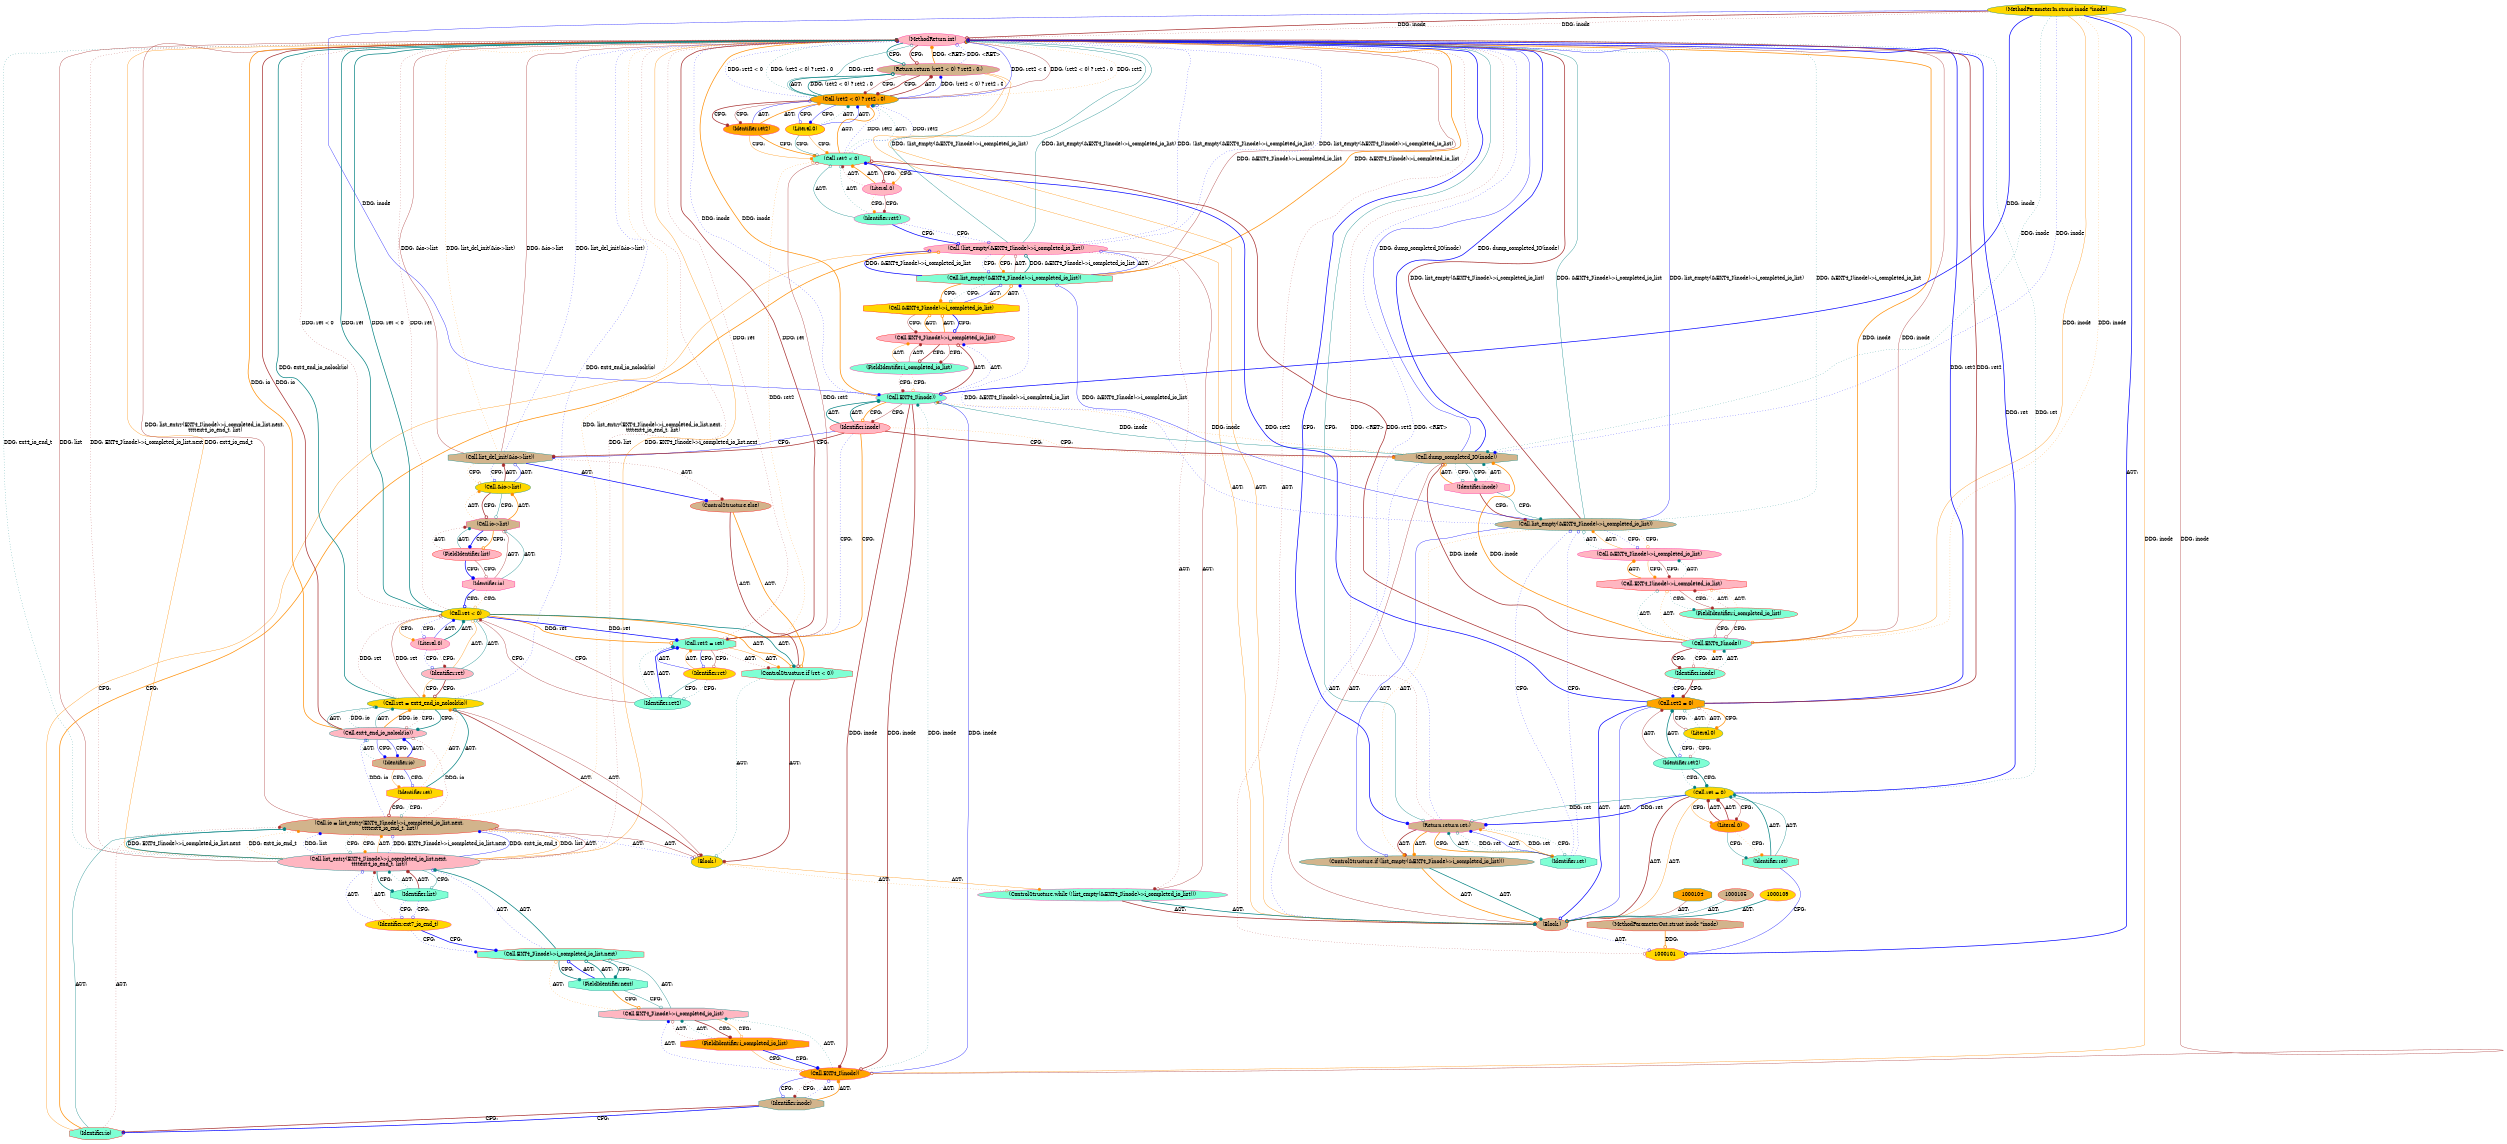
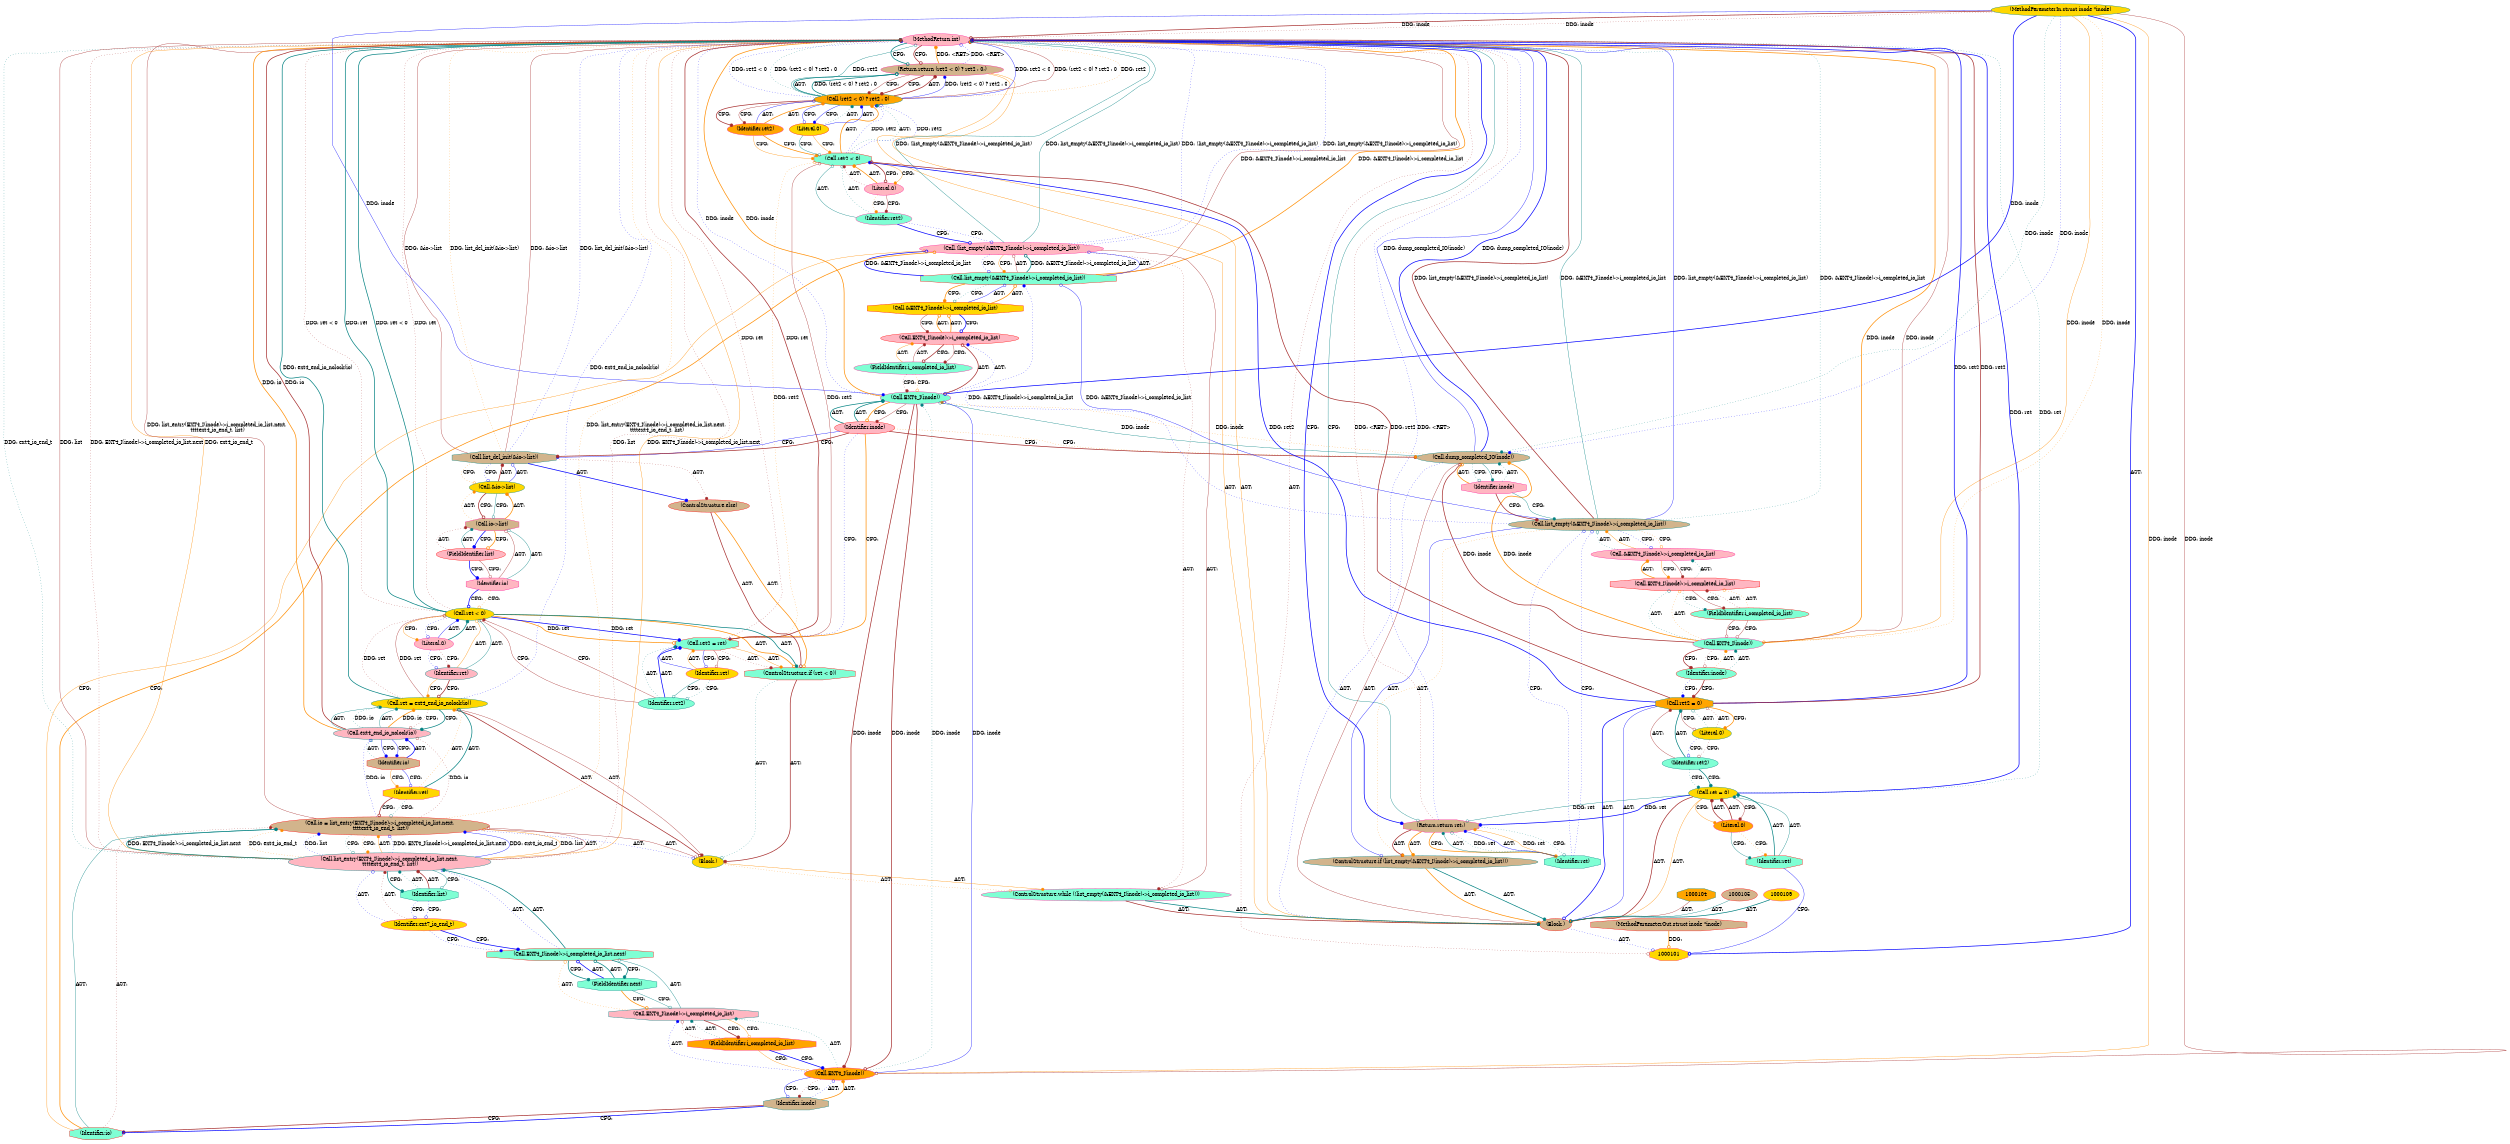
(1456, 458) -> (1473, 458)
